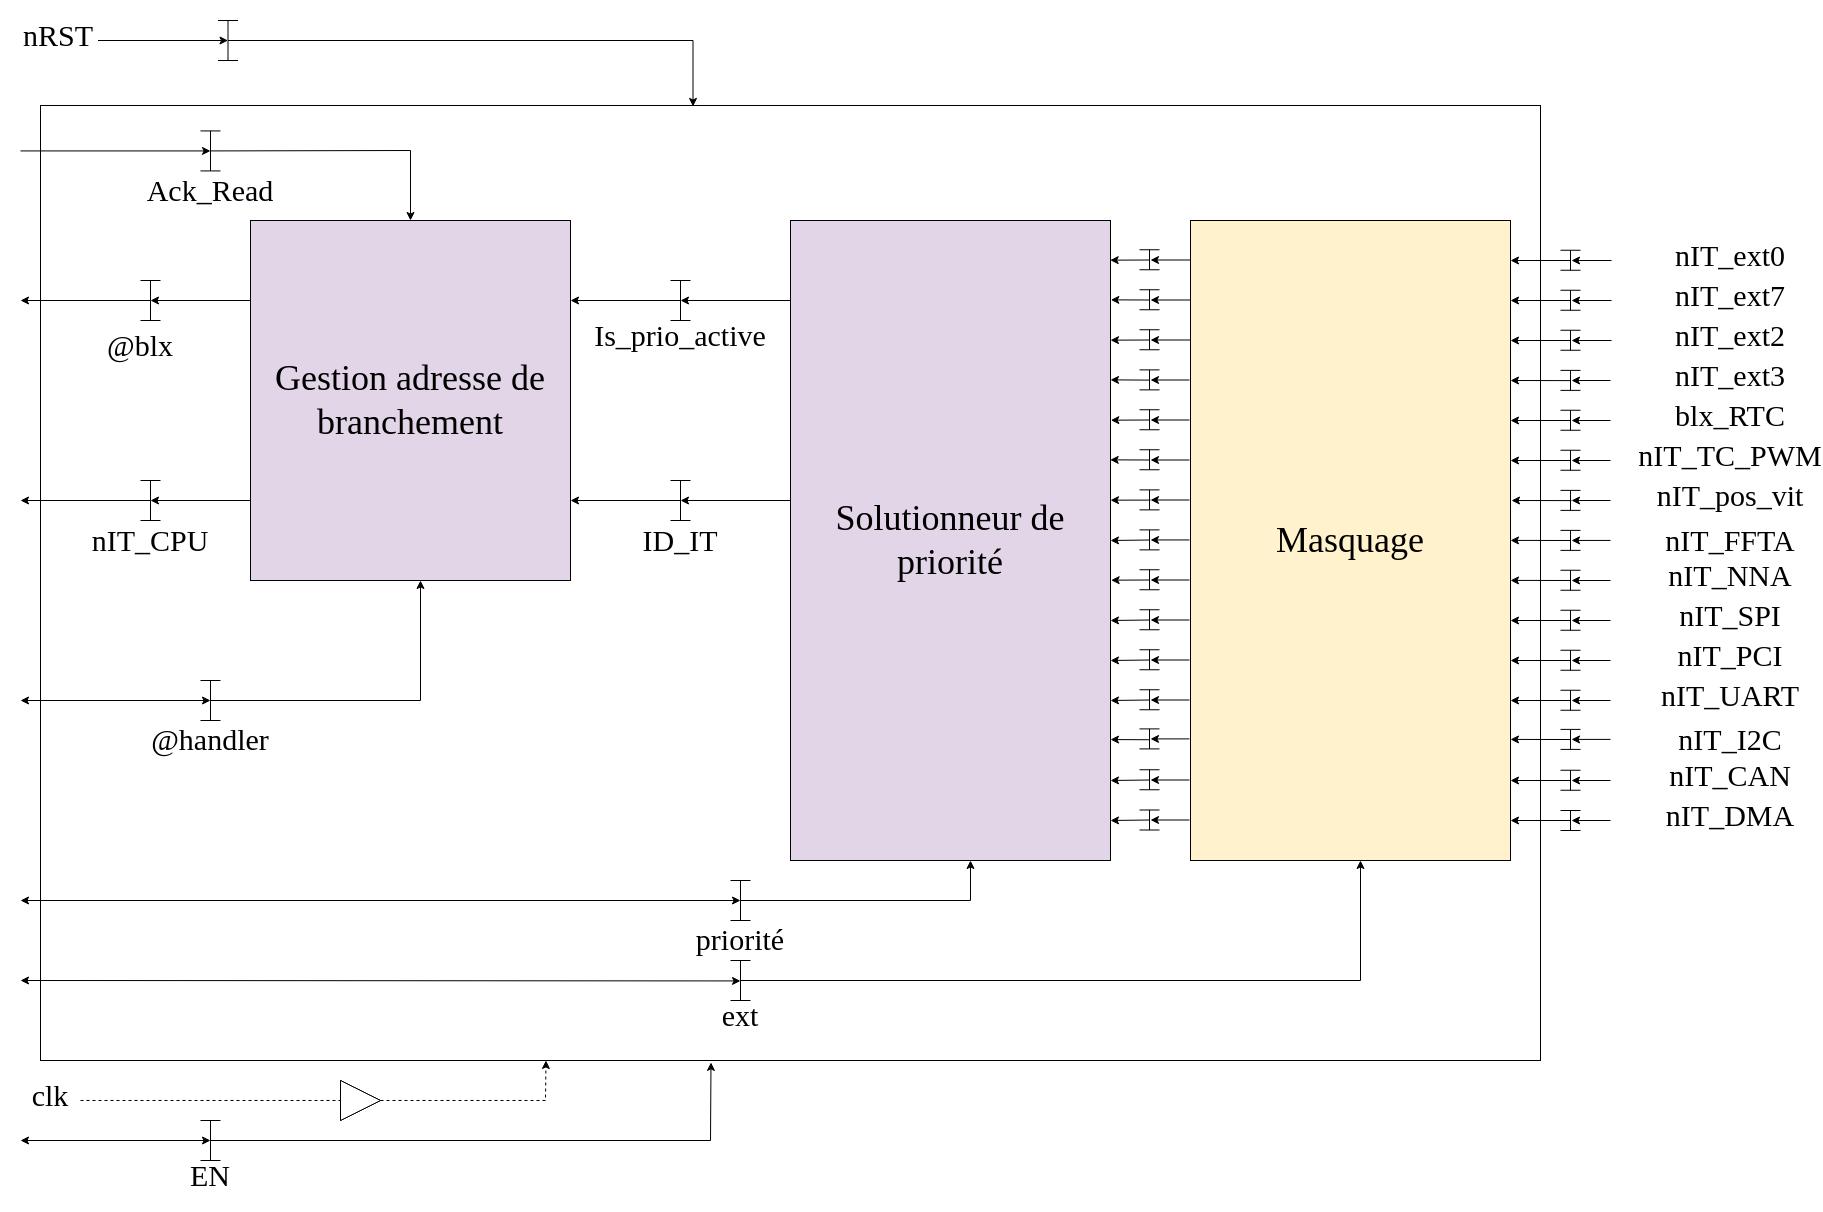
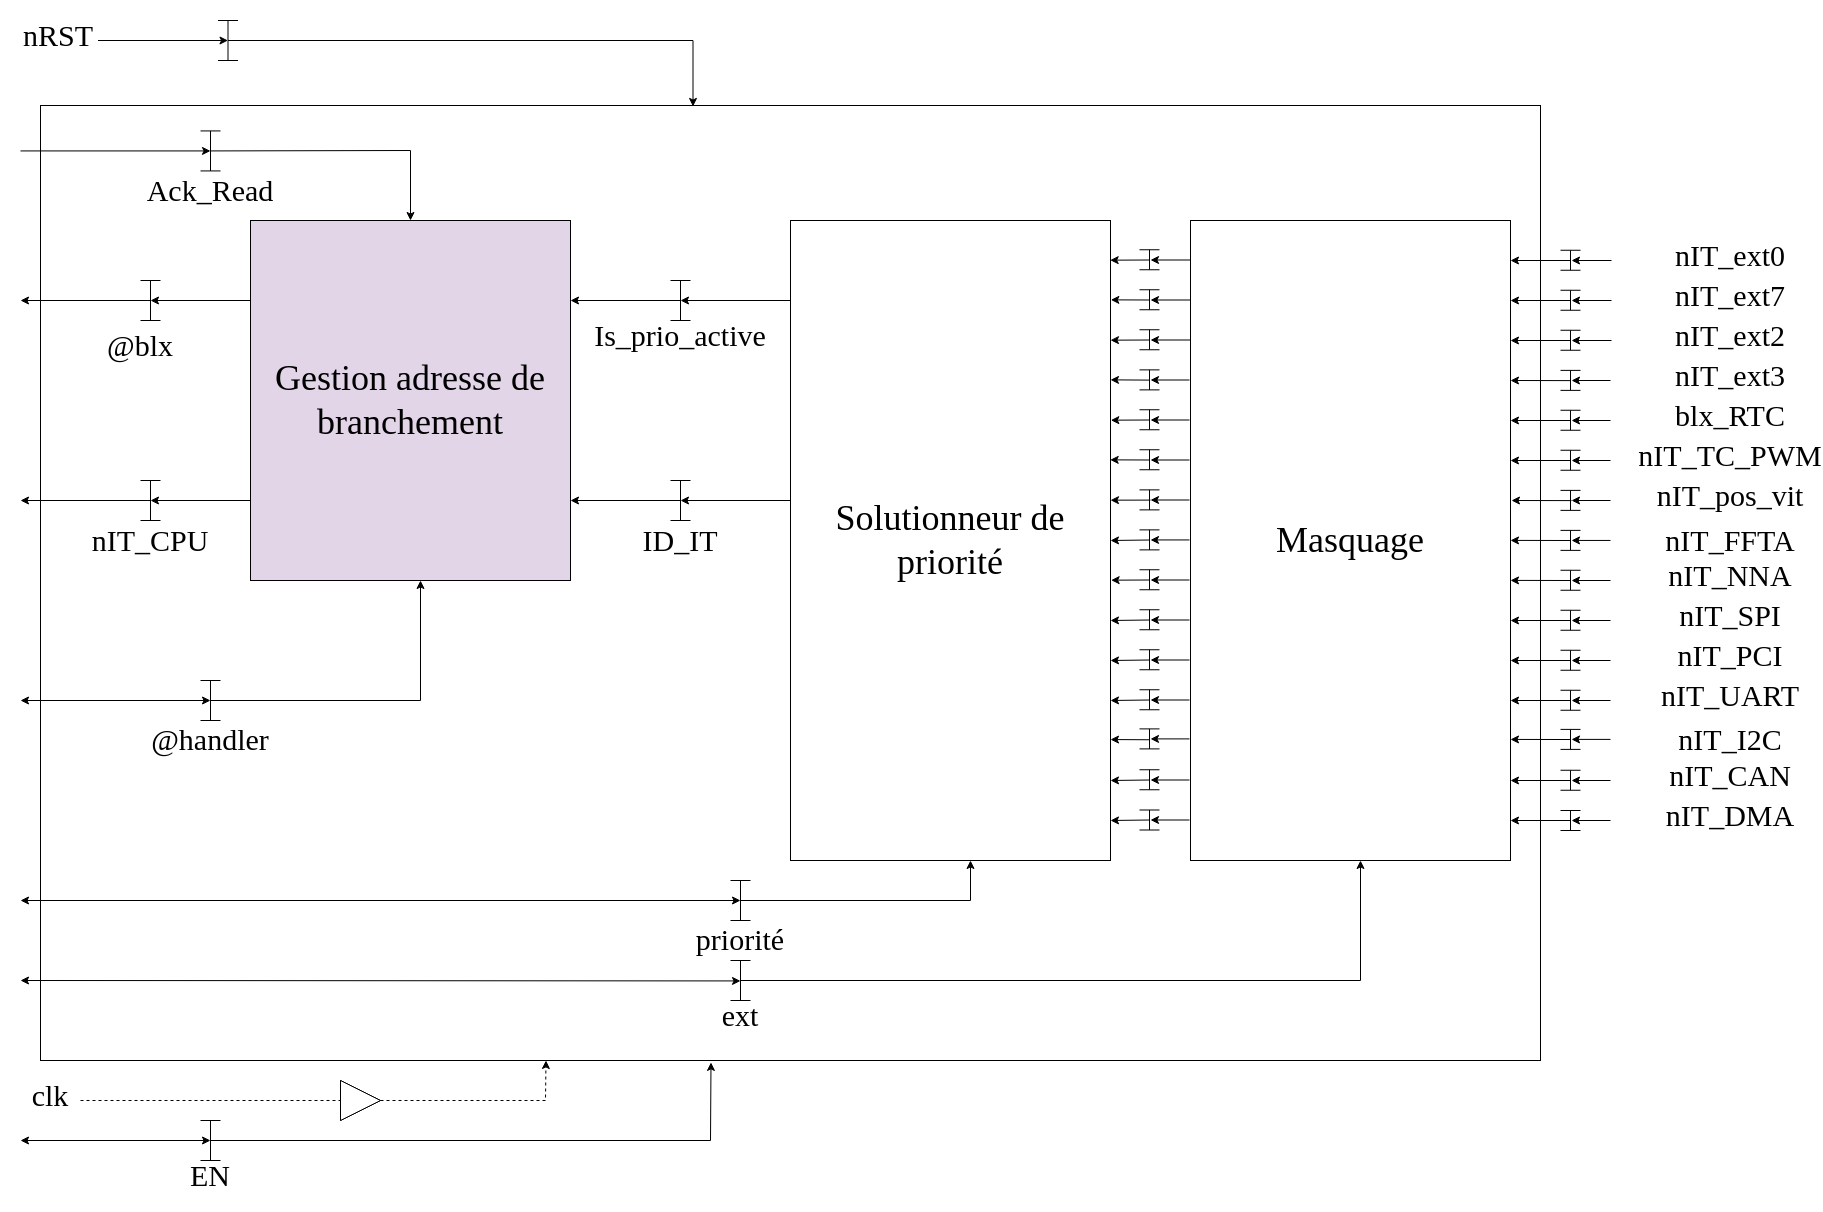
(951, 541) -> (951, 541)
(1351, 541) -> (1351, 541)
